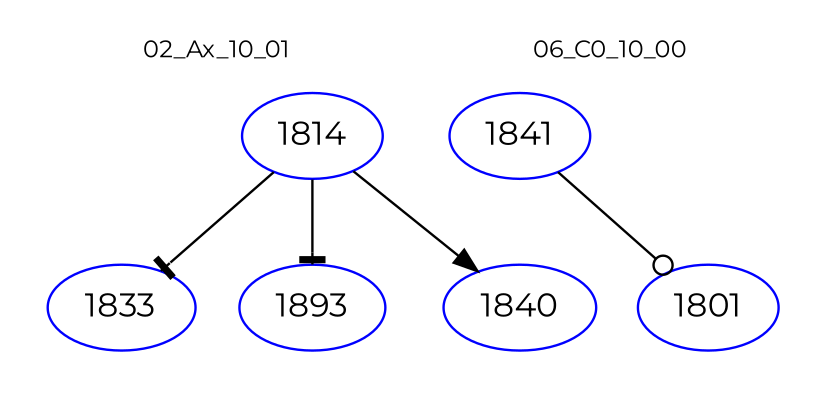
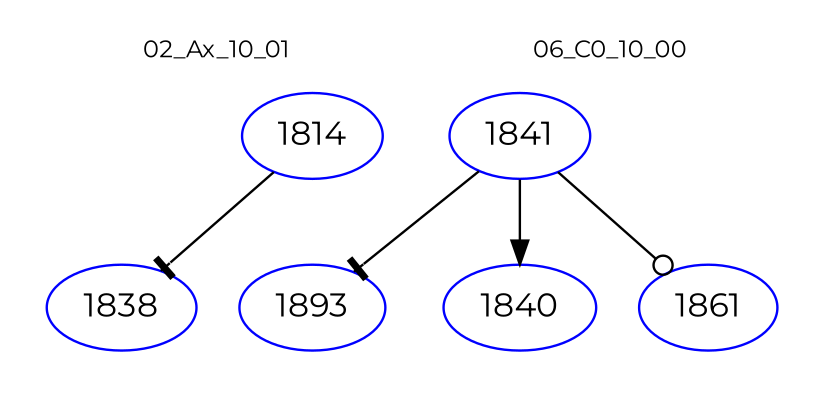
(390, 201) -> (520, 210)
(312, 216) -> (441, 201)
(122, 308) -> (122, 308)
(708, 308) -> (708, 308)
